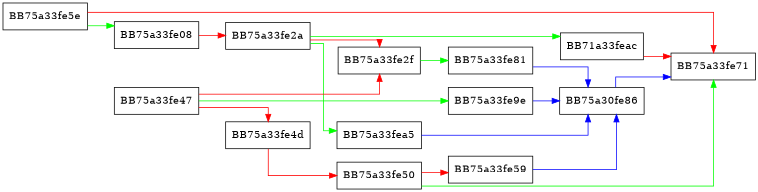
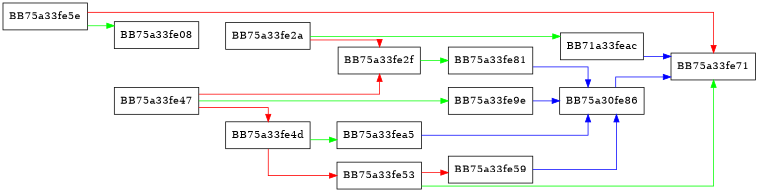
(209, 35) -> none
(654, 56) -> (654, 56)
(324, 83) -> (320, 140)
(379, 176) -> (379, 176)
